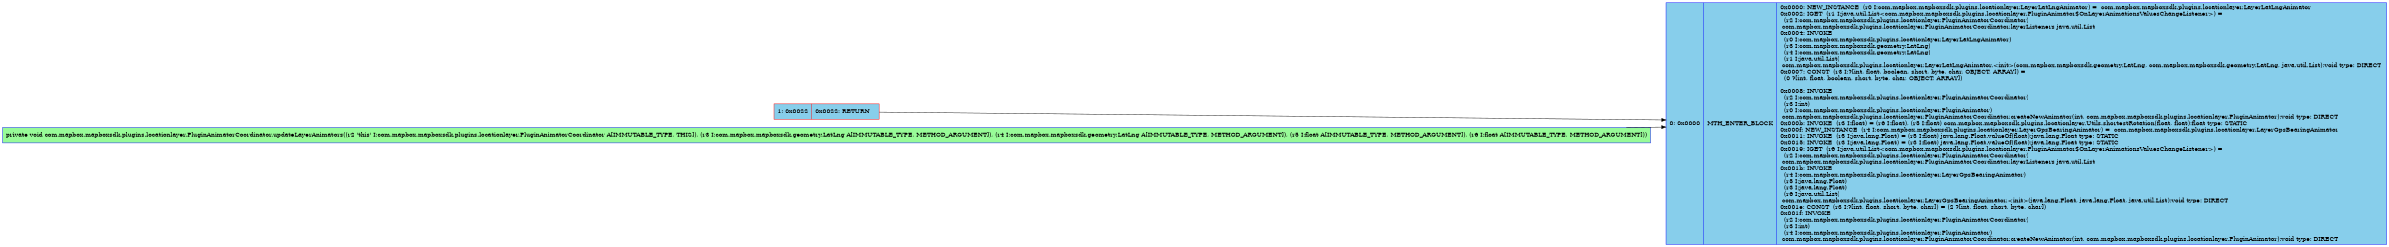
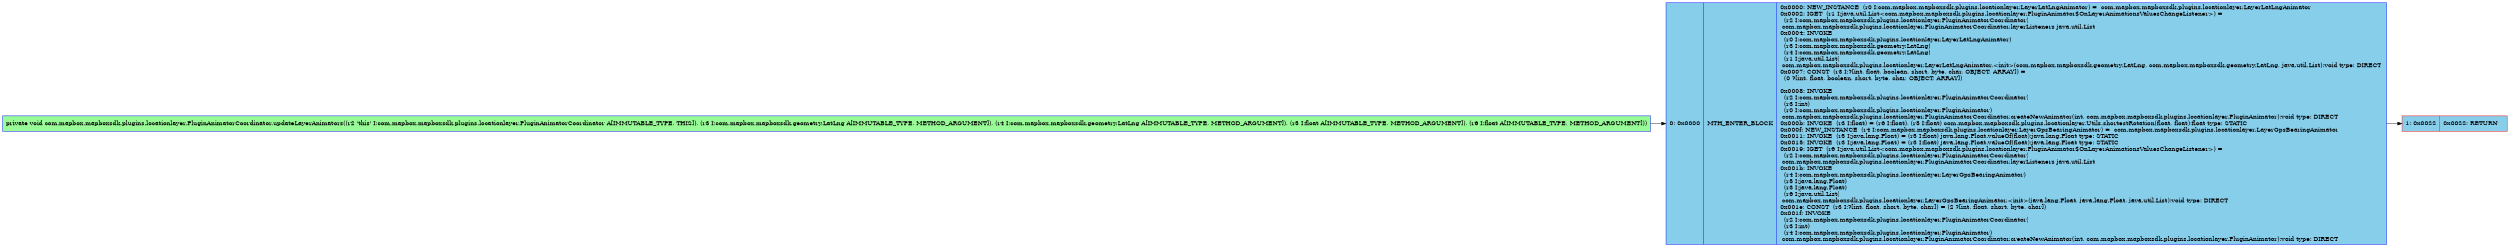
(1270, 116) -> (2392, 124)
